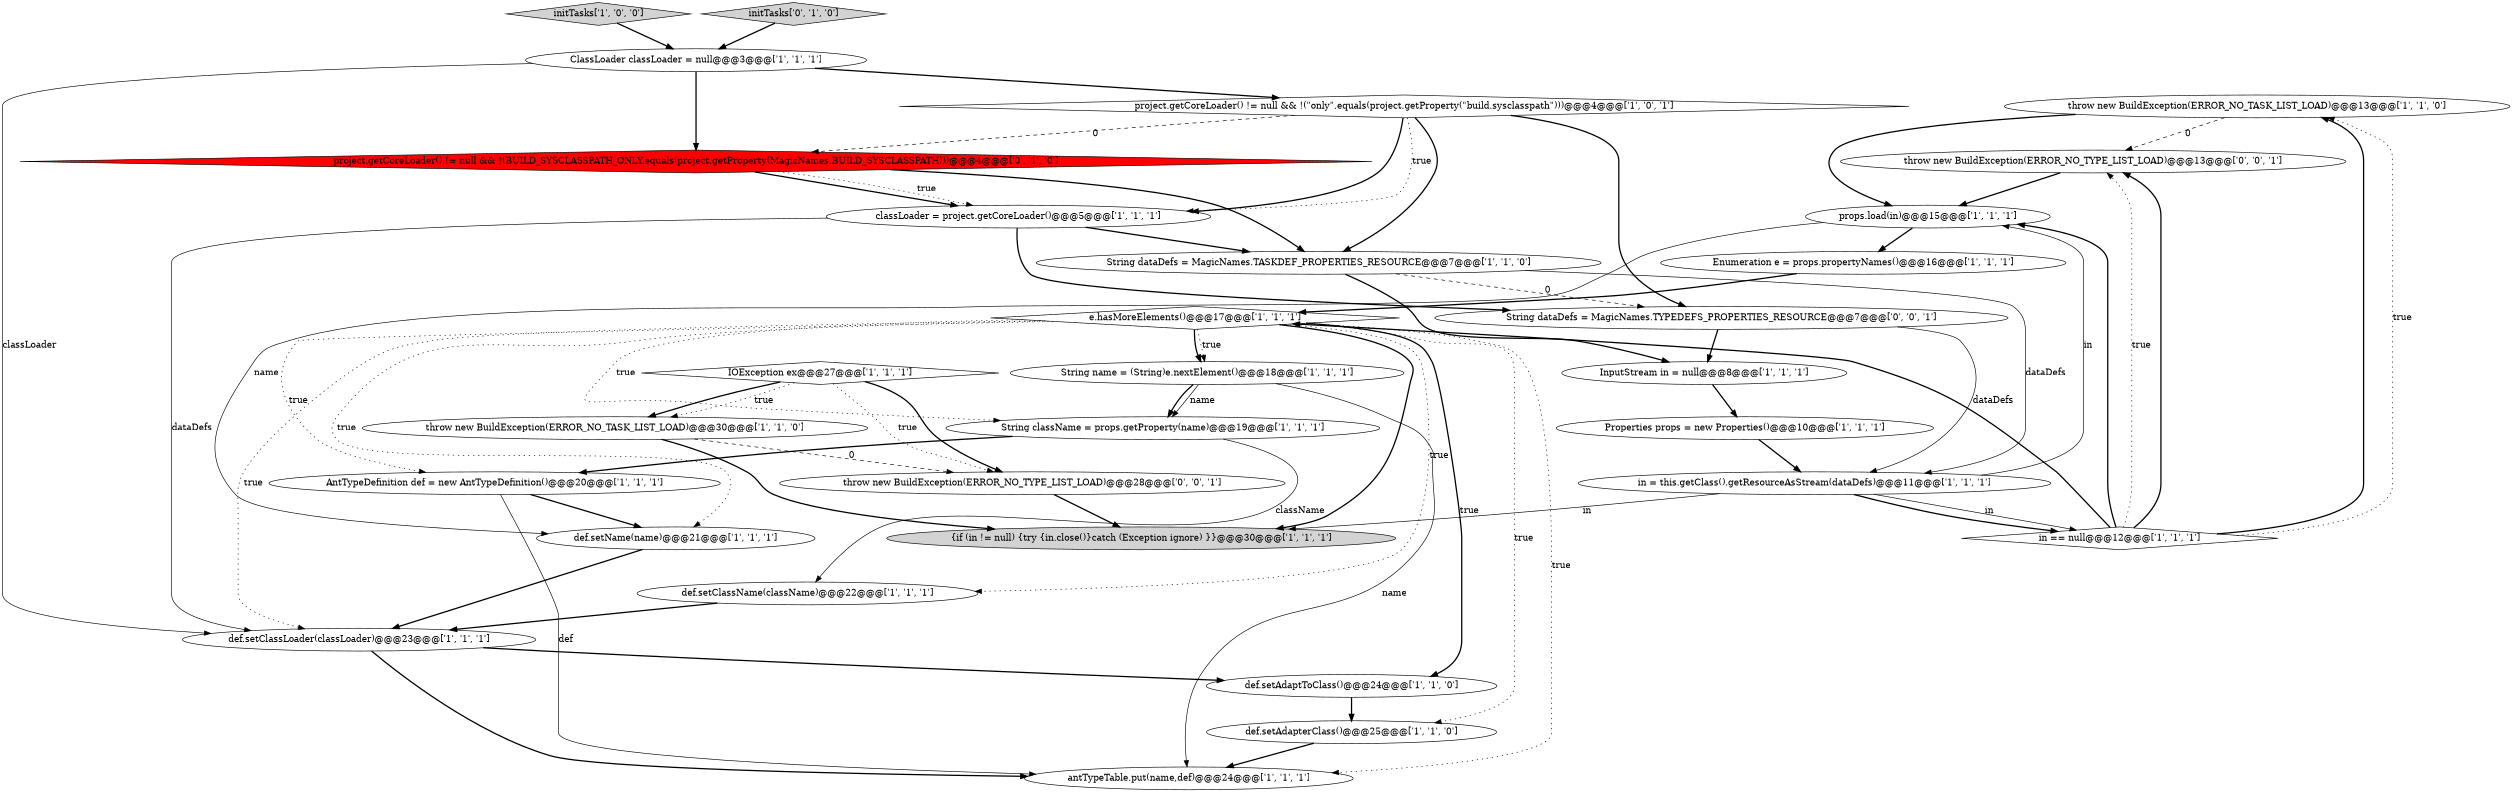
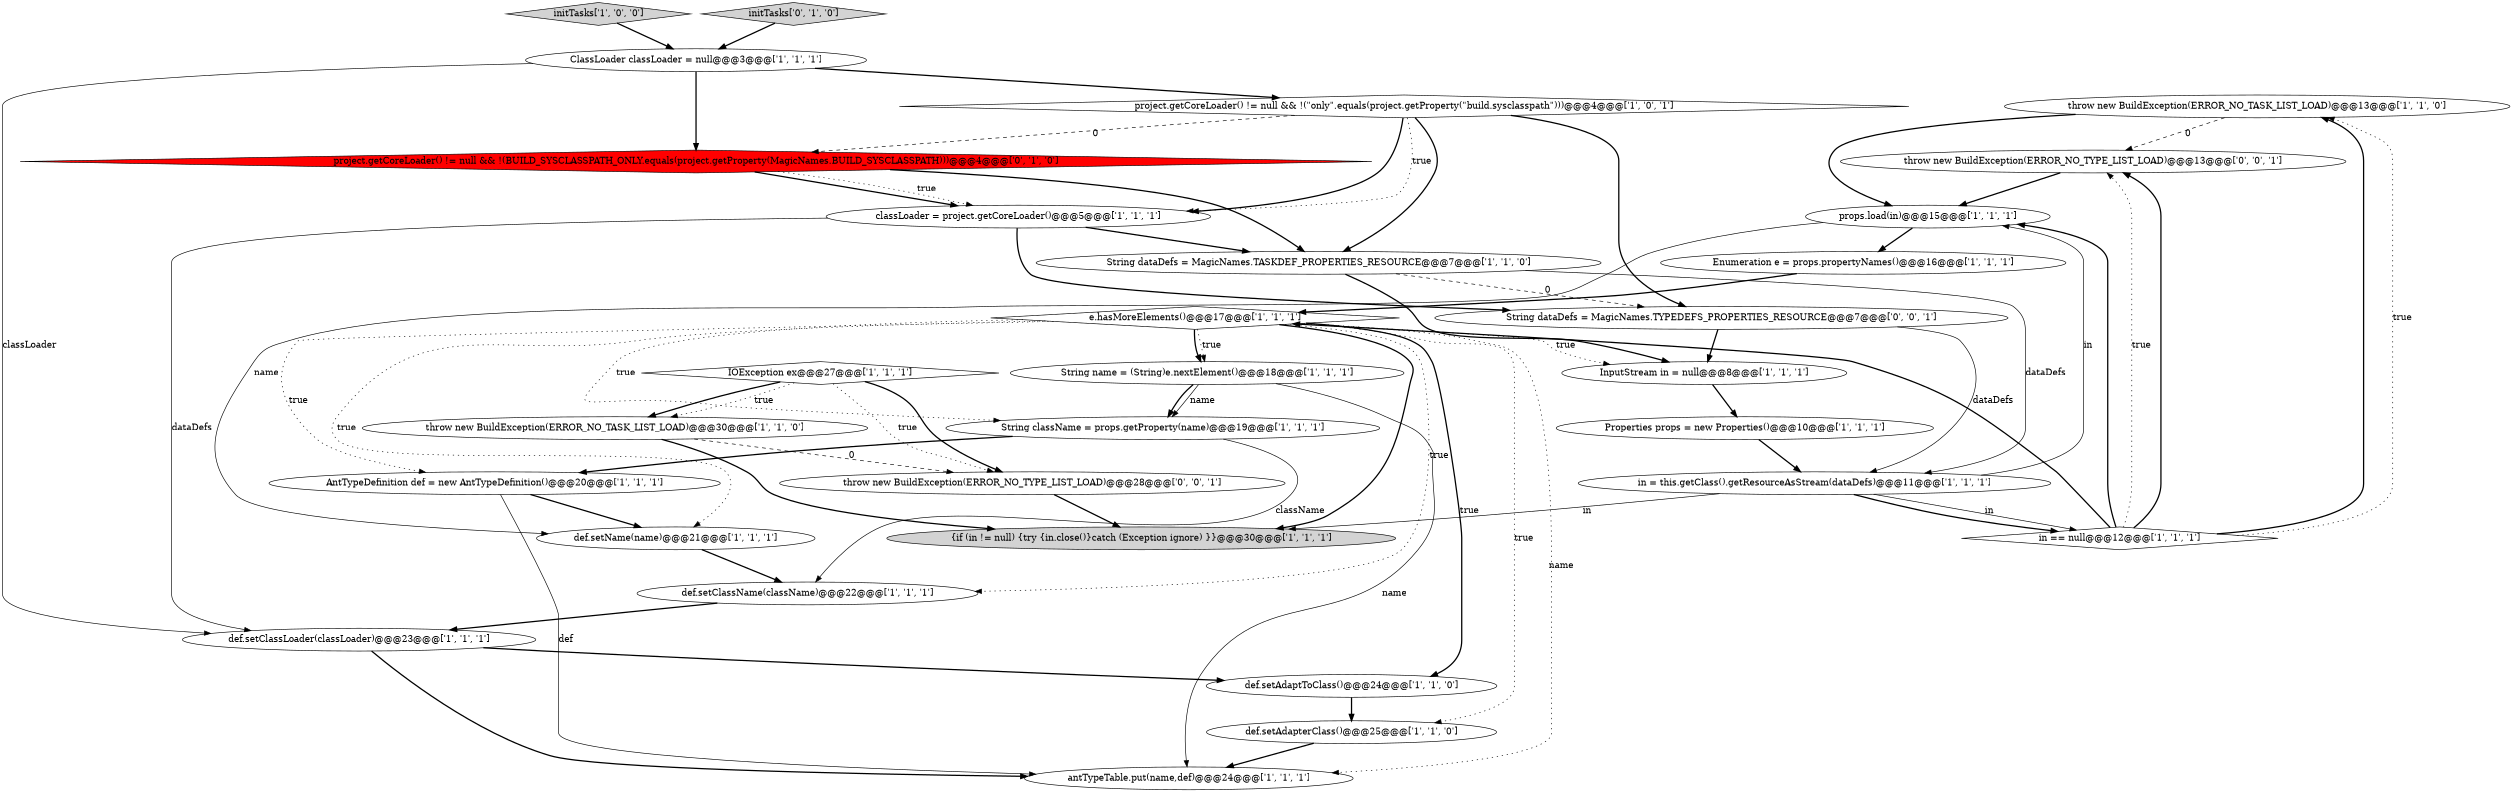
(443, 339) -> (1452, 333)
(1561, 566) -> (1561, 566)
(521, 588) -> (739, 565)
